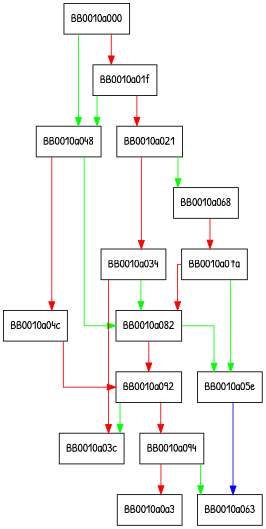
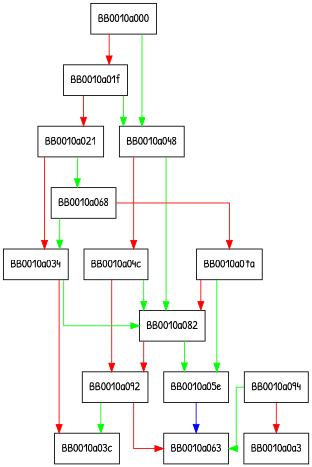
none -> (60, 229)
none -> (144, 291)
(161, 413) -> (134, 436)
